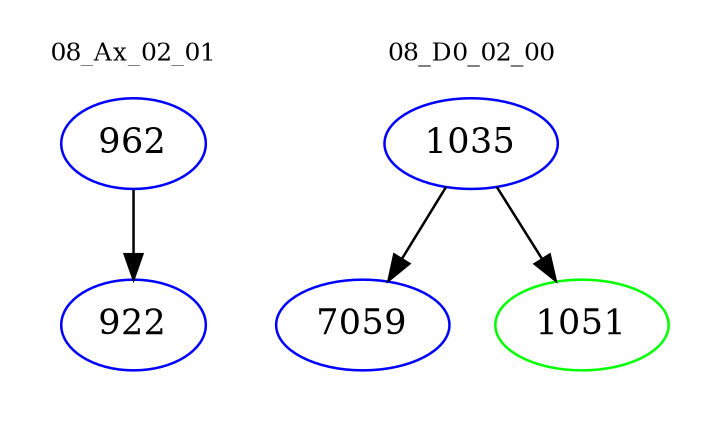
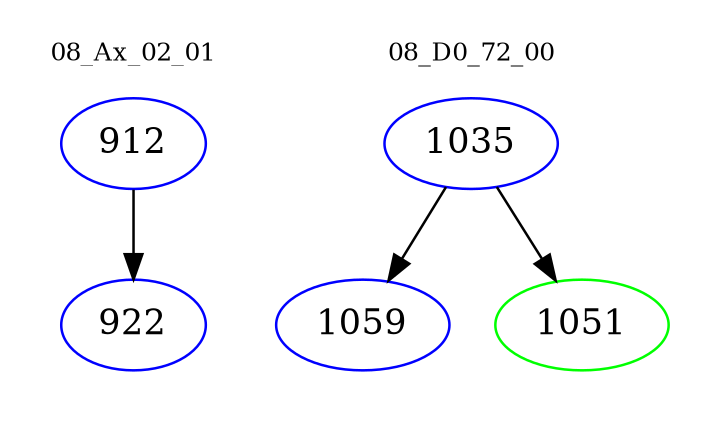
(472, 54) -> (472, 54)
(134, 144) -> (134, 144)
(363, 325) -> (363, 325)
